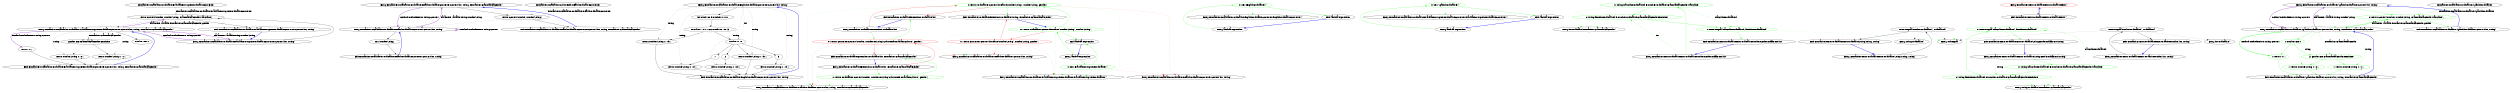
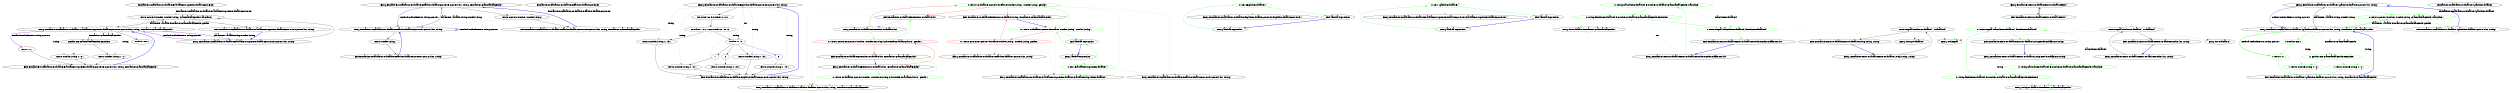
(568, 5) -> (568, 5)
(2039, 5) -> (2039, 5)
(891, 23) -> (891, 23)
(385, 42) -> (385, 42)
(758, 49) -> (758, 49)
(2300, 51) -> none
(777, 61) -> (777, 61)
